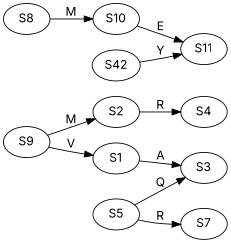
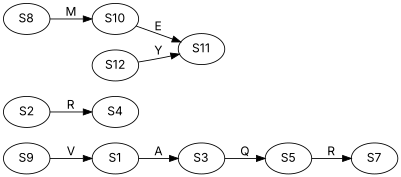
(116, 65) -> (115, 65)
(67, 128) -> none
(156, 193) -> (240, 158)
